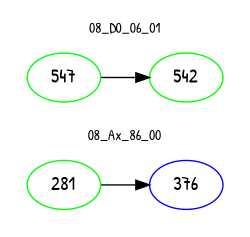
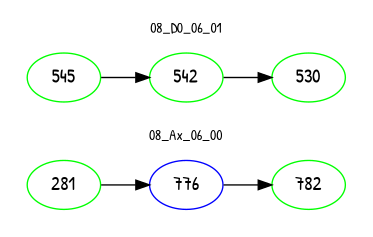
(64, 78) -> (64, 78)
none -> (309, 78)
(125, 137) -> (186, 137)
(186, 185) -> (186, 185)
none -> (309, 185)
